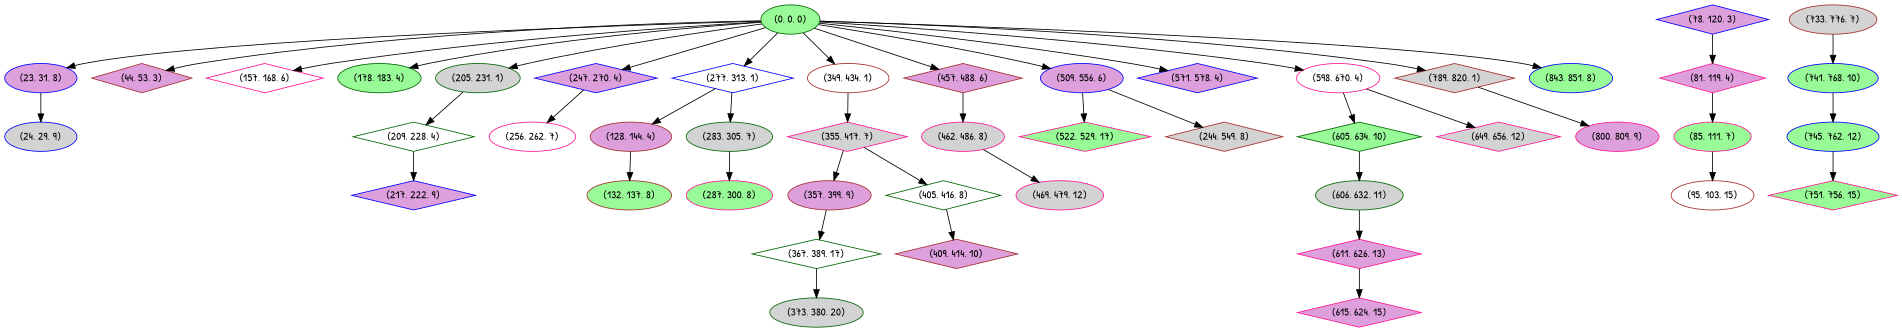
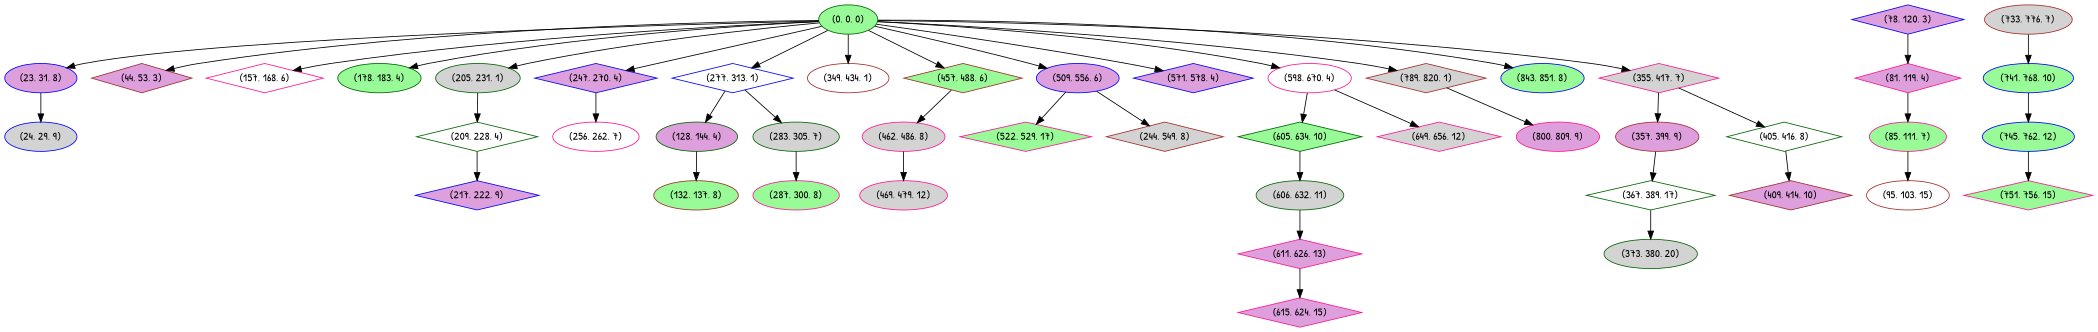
(963, 78) -> (963, 78)
(848, 103) -> (1381, 42)
(631, 137) -> (697, 137)
